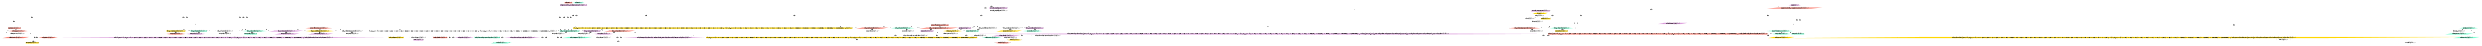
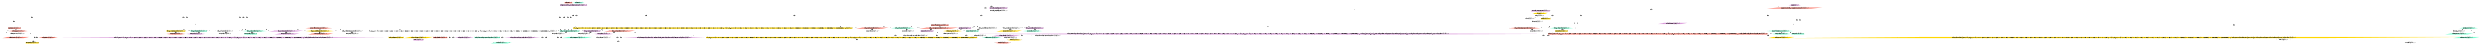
(321, 34) -> (321, 34)
(418, 38) -> (418, 38)
